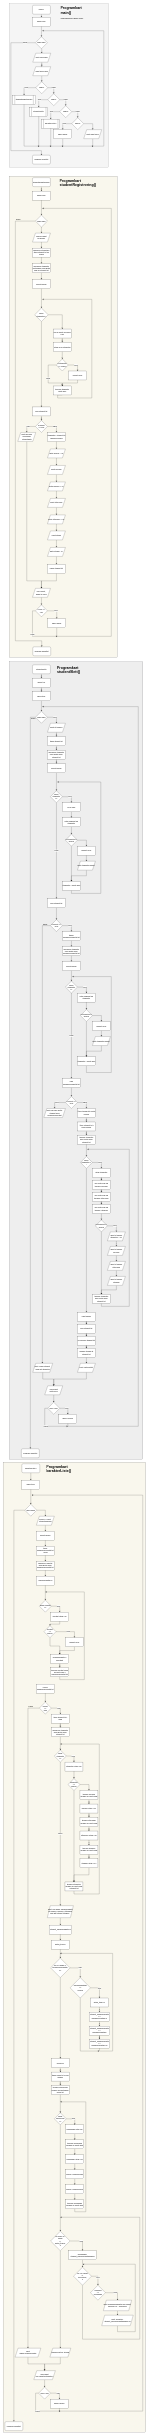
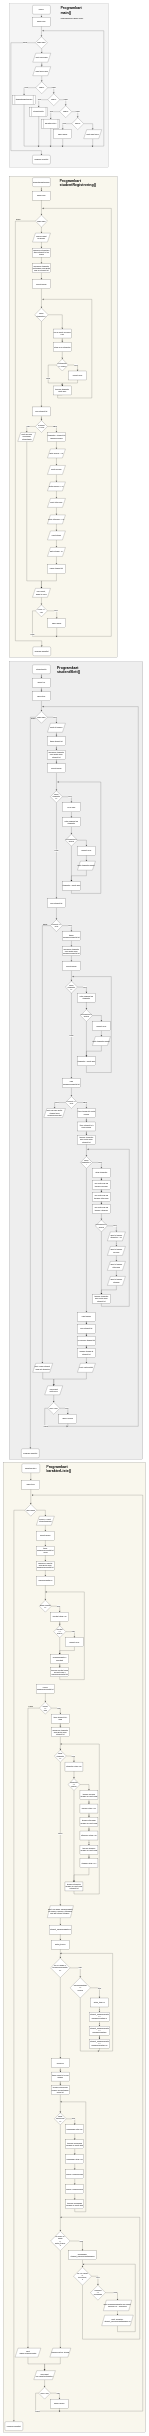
(50, 1632) -> (60, 1632)
